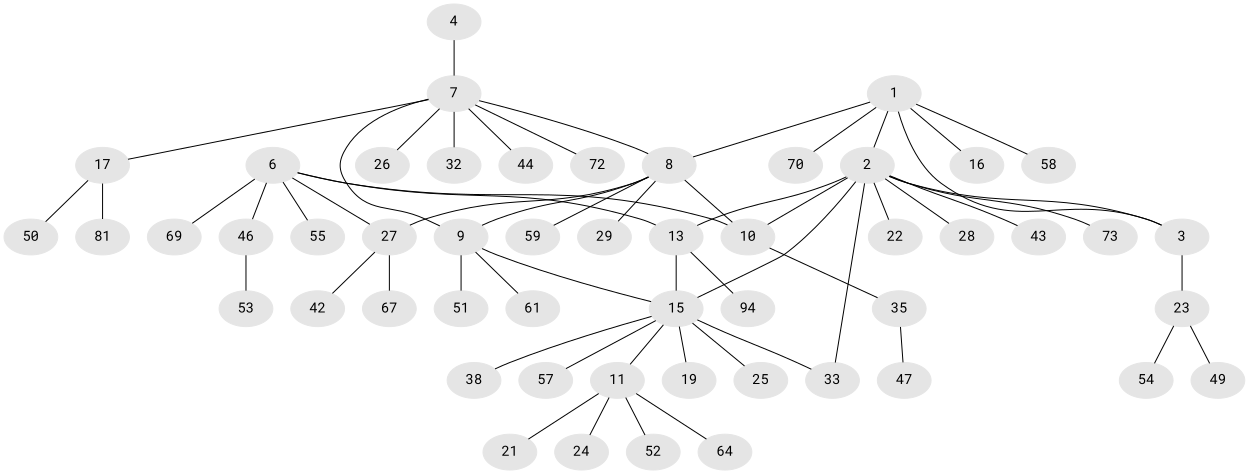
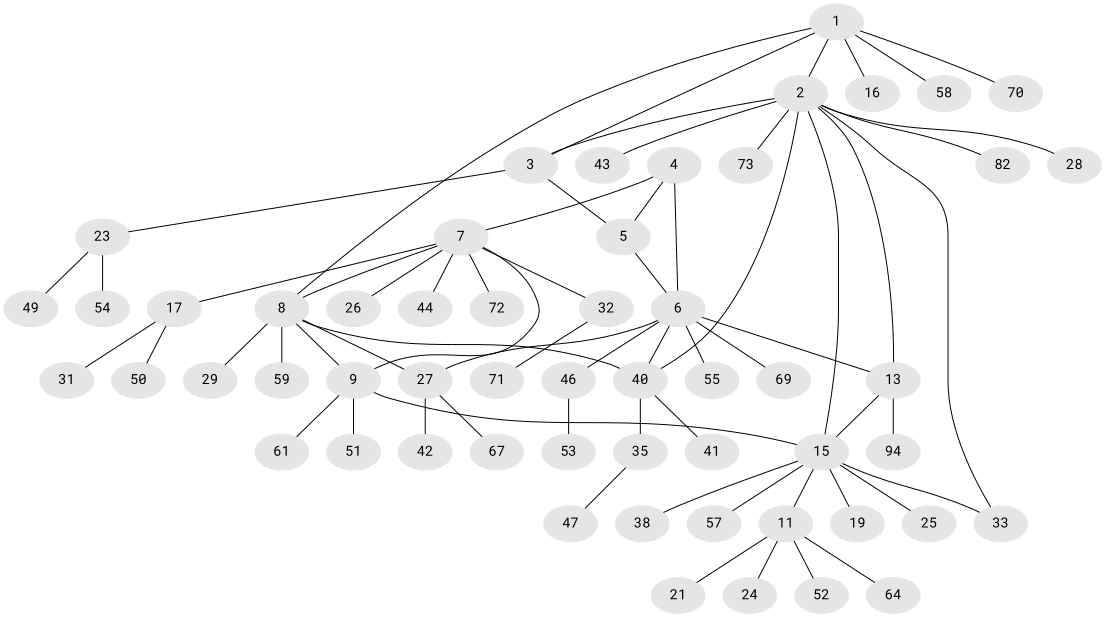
(103, 237) -> (67, 380)
none -> (623, 237)
none -> (676, 237)
(748, 237) -> (640, 380)
(895, 237) -> (1003, 165)
none -> (497, 380)
none -> (712, 452)
